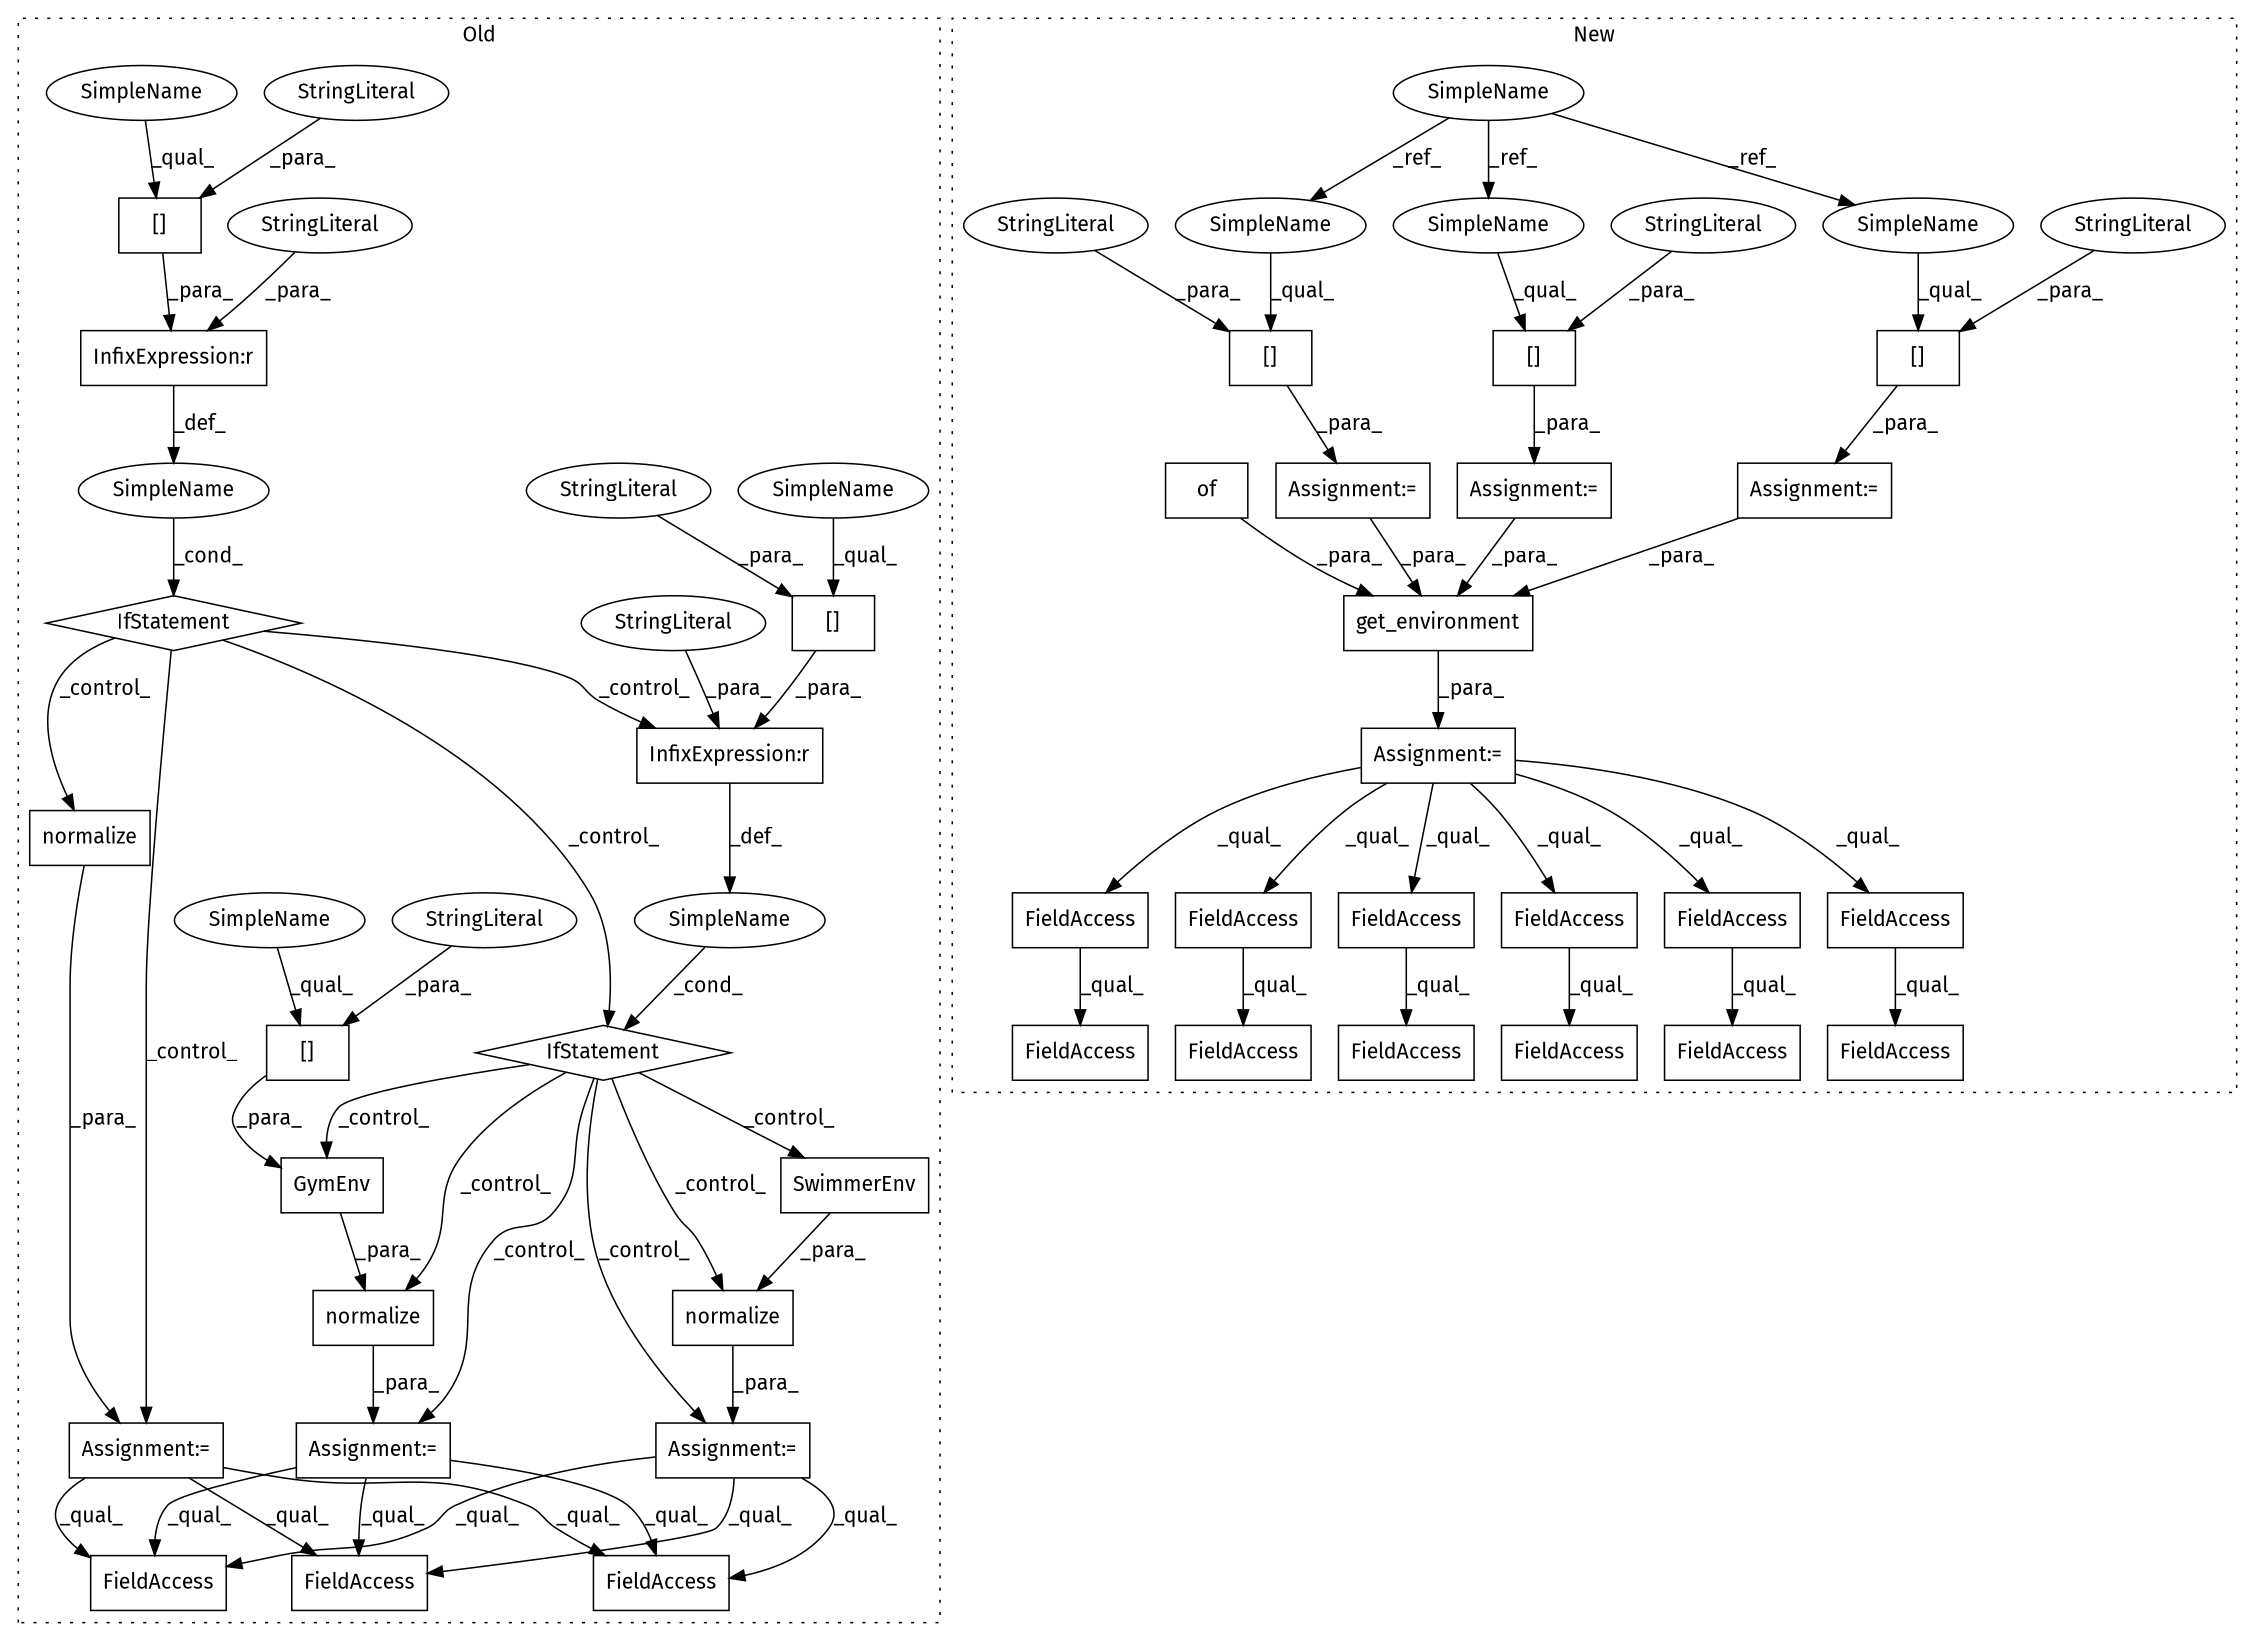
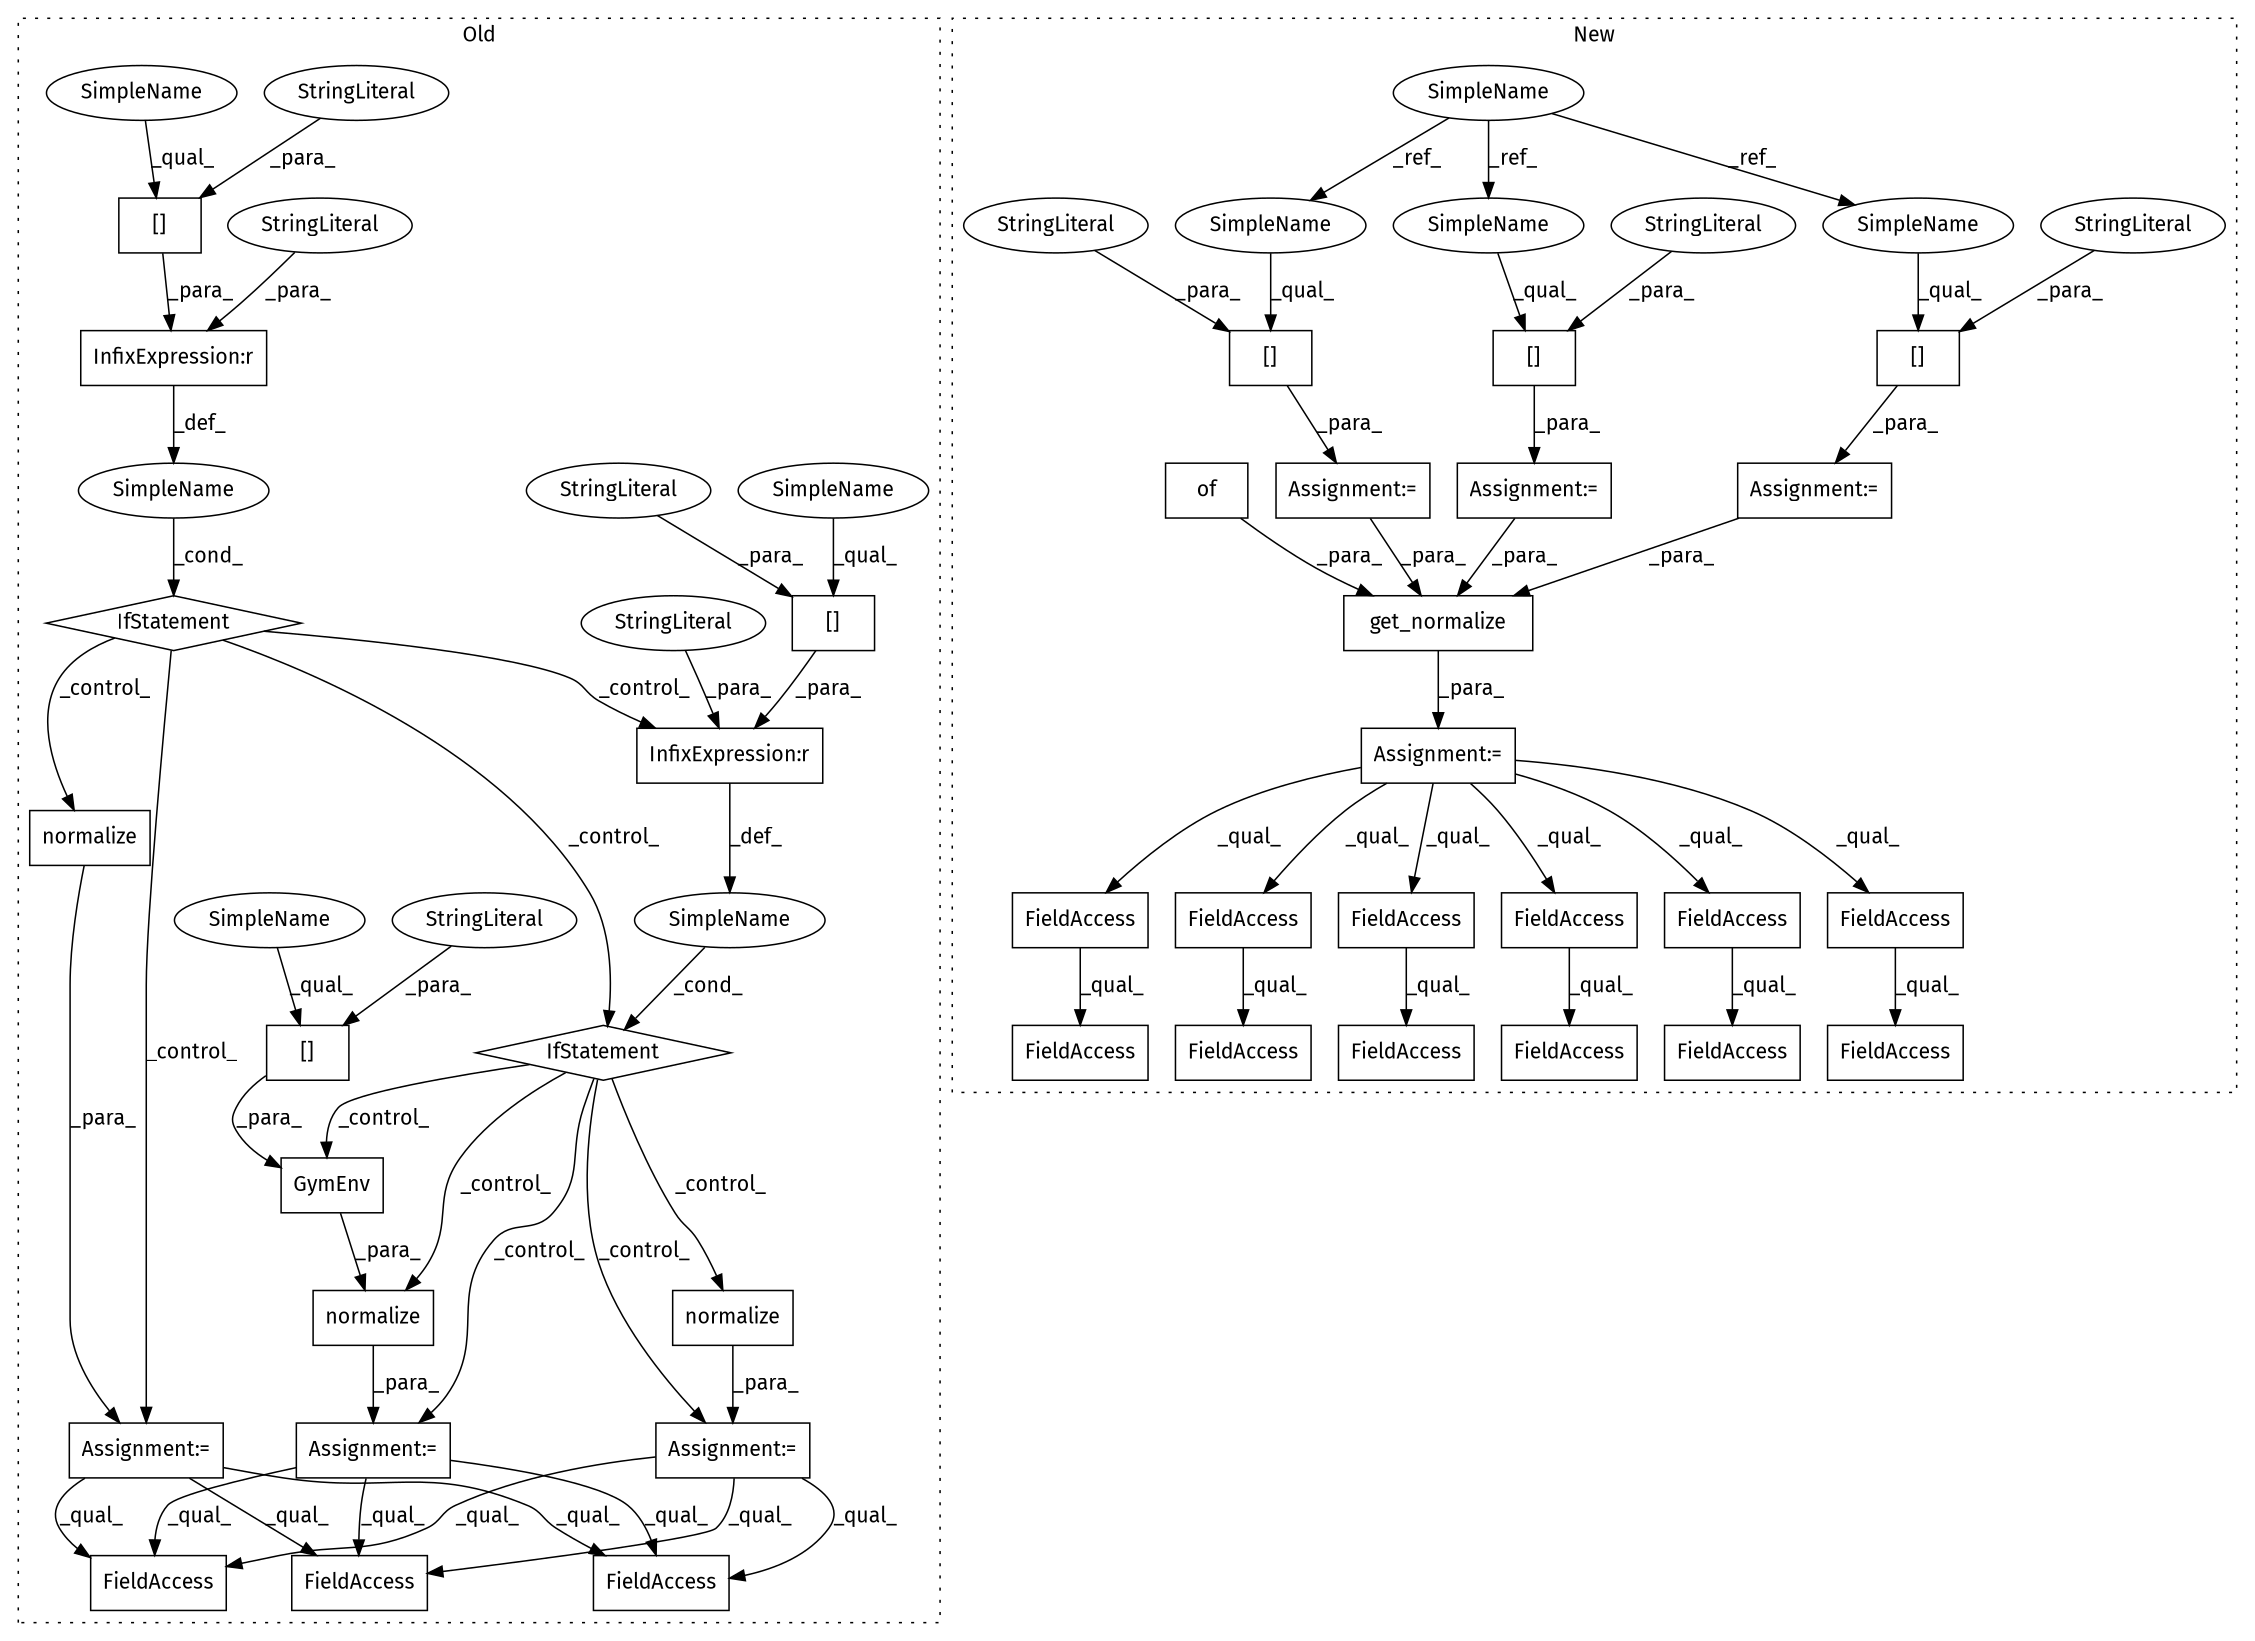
(1438, 623) -> (1438, 623)
(855, 1185) -> none
